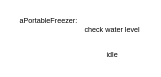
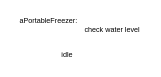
(112, 55) -> (67, 55)
